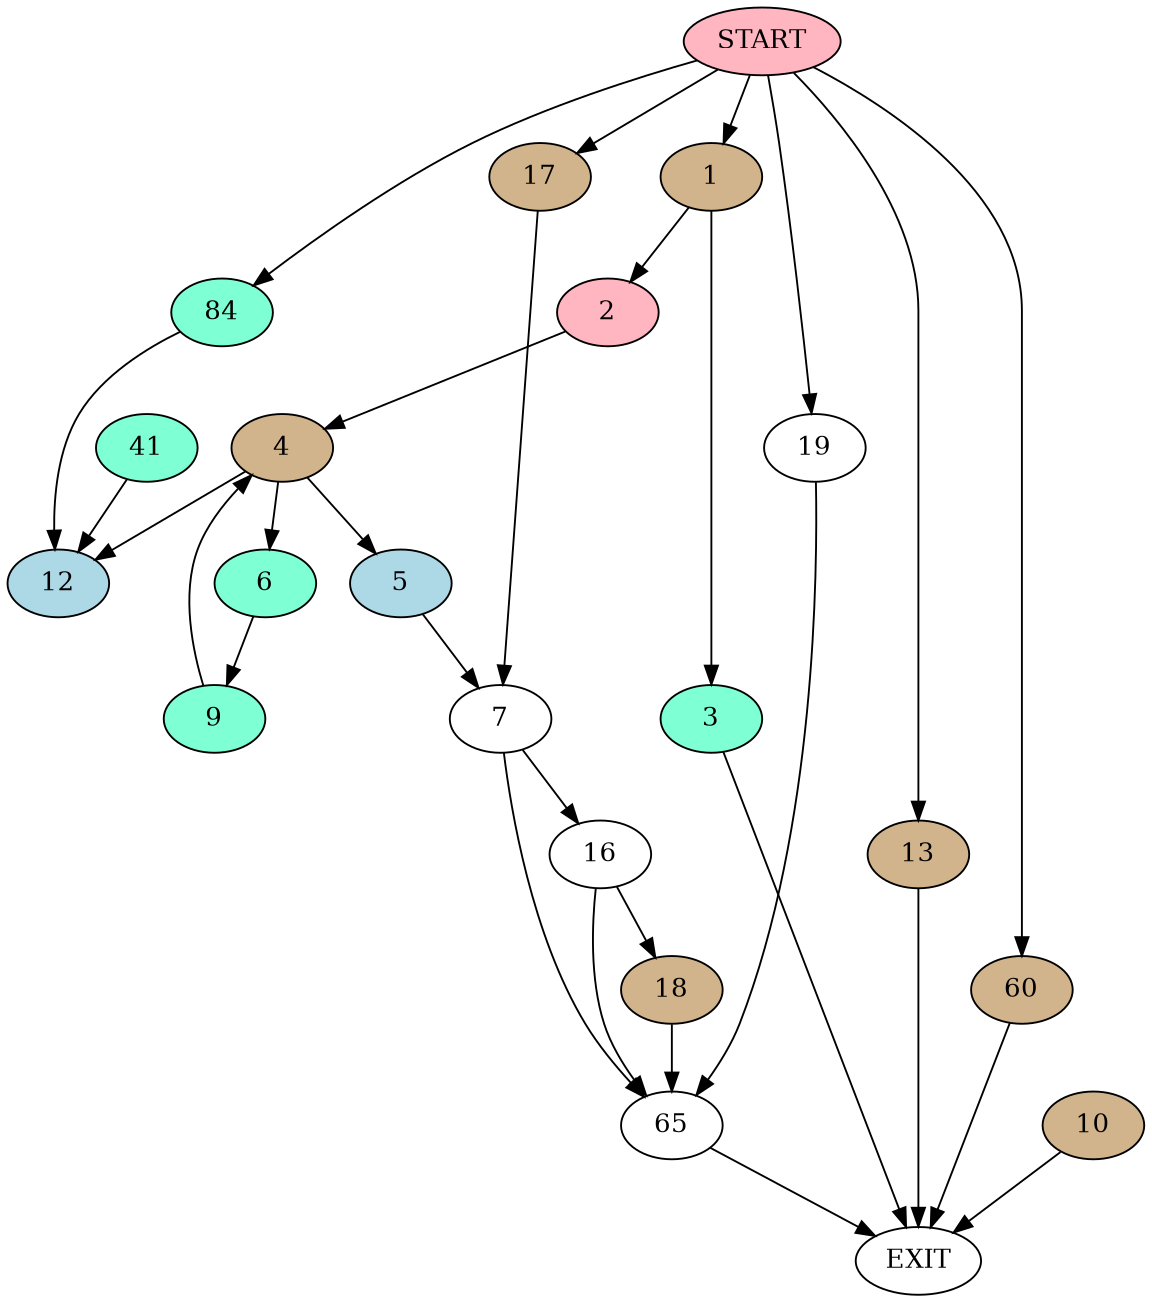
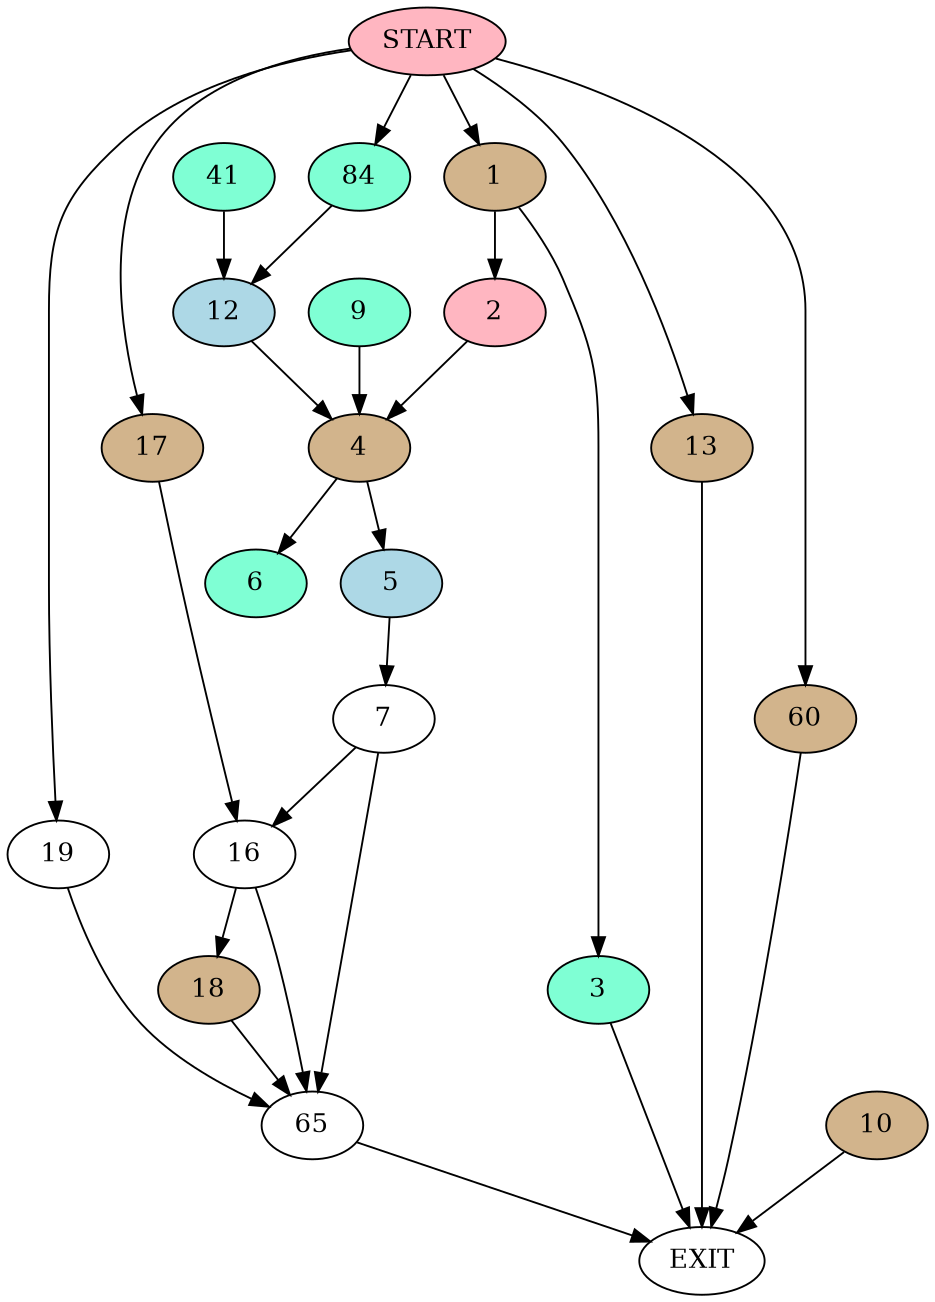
(521, 438) -> (194, 642)
(179, 511) -> (285, 373)
(243, 642) -> none
